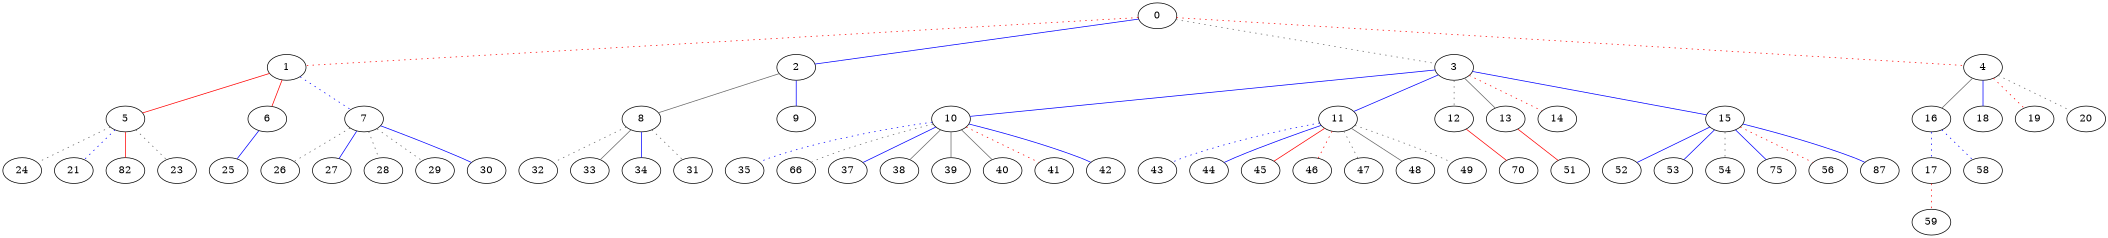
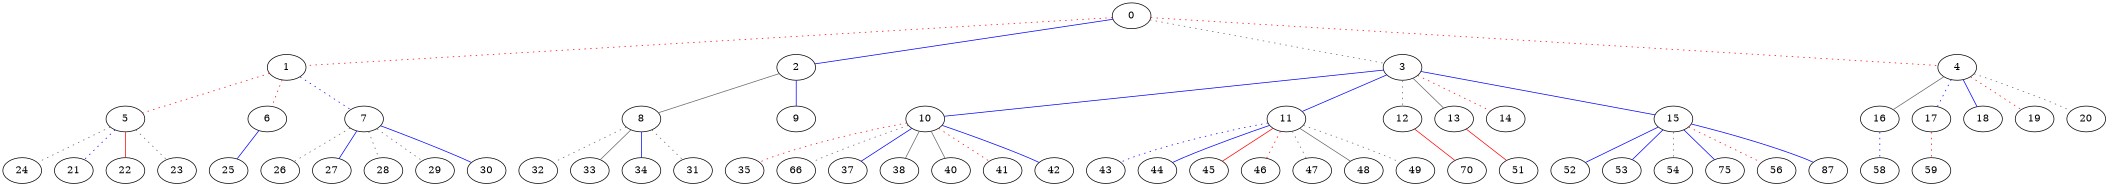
(206, 93) -> (206, 93)
(277, 93) -> (277, 93)
(845, 138) -> (832, 139)
(1931, 145) -> (1944, 93)
(125, 171) -> (125, 171)
(951, 171) -> none
